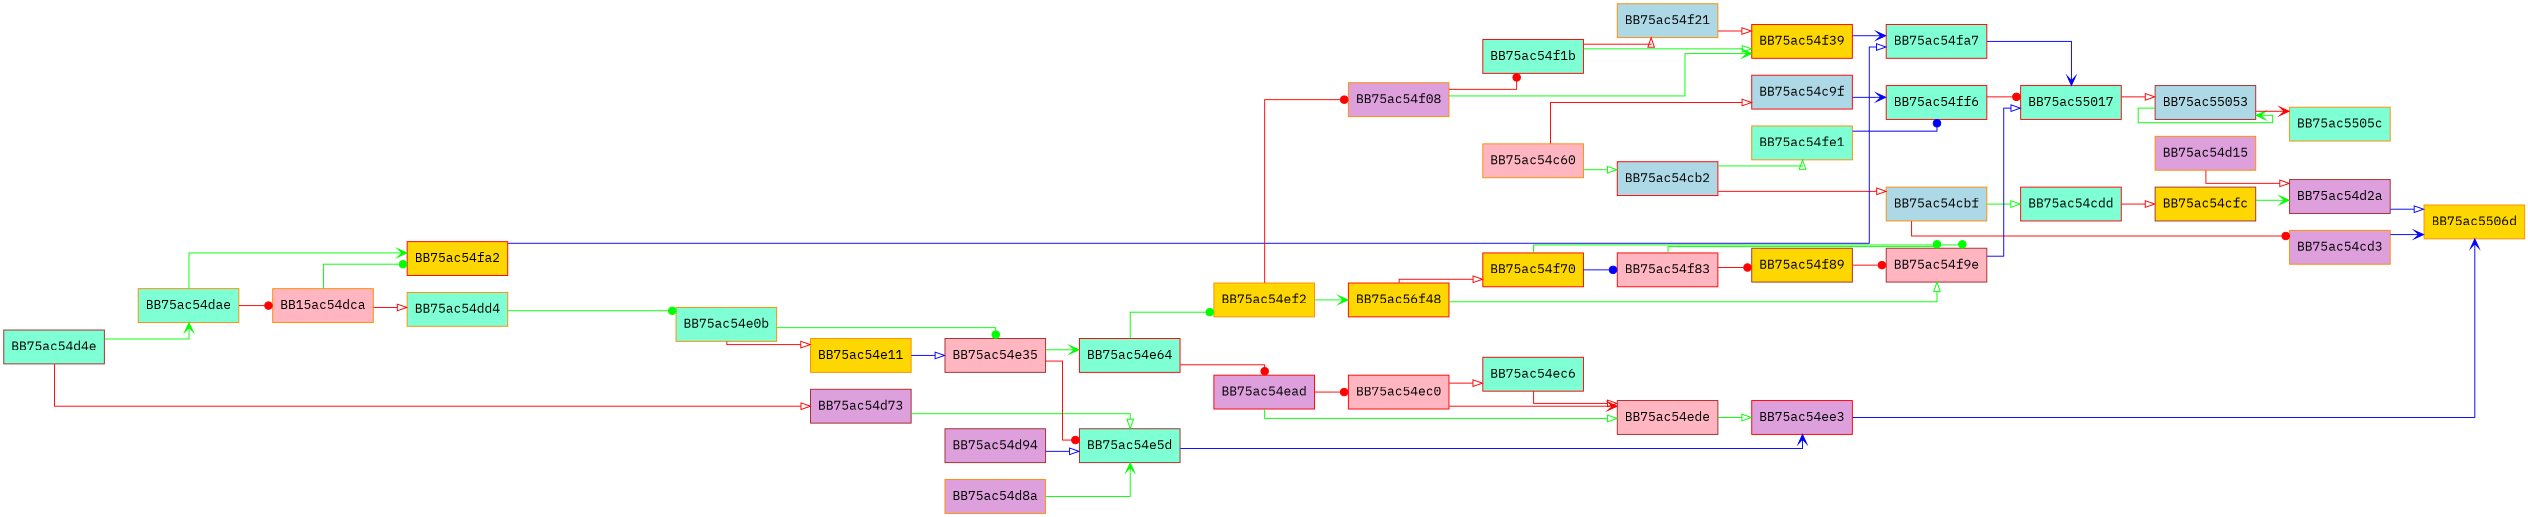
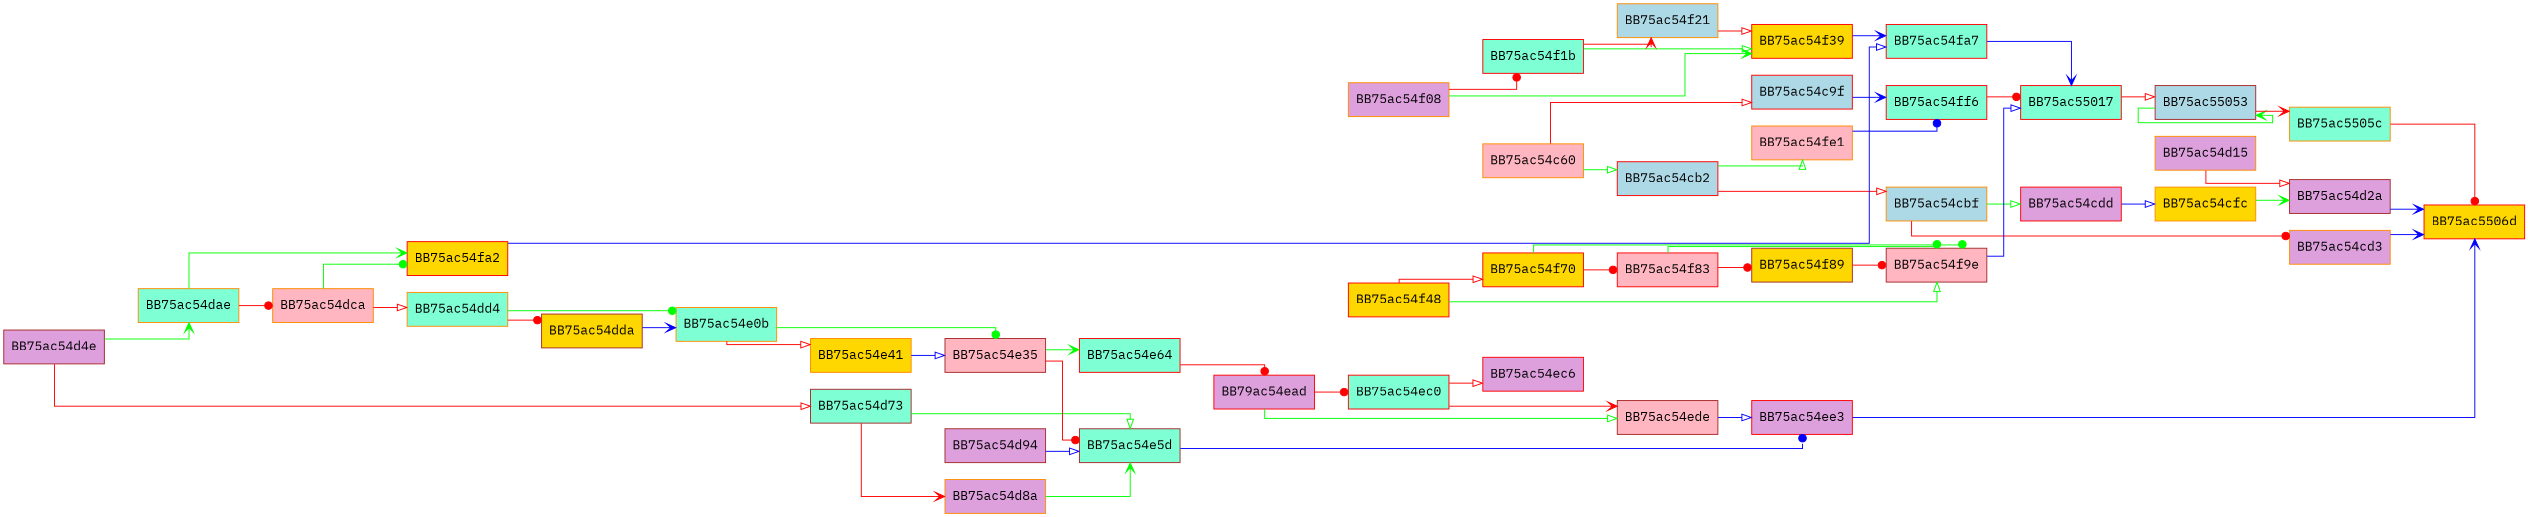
(1618, 44) -> (1618, 44)
none -> (2469, 124)
(1802, 143) -> (1802, 143)
(2071, 204) -> (2071, 204)
(2133, 204) -> (2133, 204)
(2205, 204) -> (2205, 204)
(2402, 209) -> (2402, 209)
(2474, 222) -> (2474, 222)
(1596, 270) -> (1596, 270)
(1264, 300) -> none
(1399, 300) -> (1399, 300)
(323, 306) -> (323, 306)
none -> (592, 331)
(54, 347) -> (54, 347)
(861, 355) -> (861, 355)
(1533, 374) -> (1533, 374)
(1264, 392) -> (1264, 392)
(1399, 392) -> (1399, 392)
(1564, 403) -> none
(861, 406) -> (861, 406)
(1730, 417) -> (1730, 417)
(1494, 449) -> (1494, 449)
none -> (862, 496)
